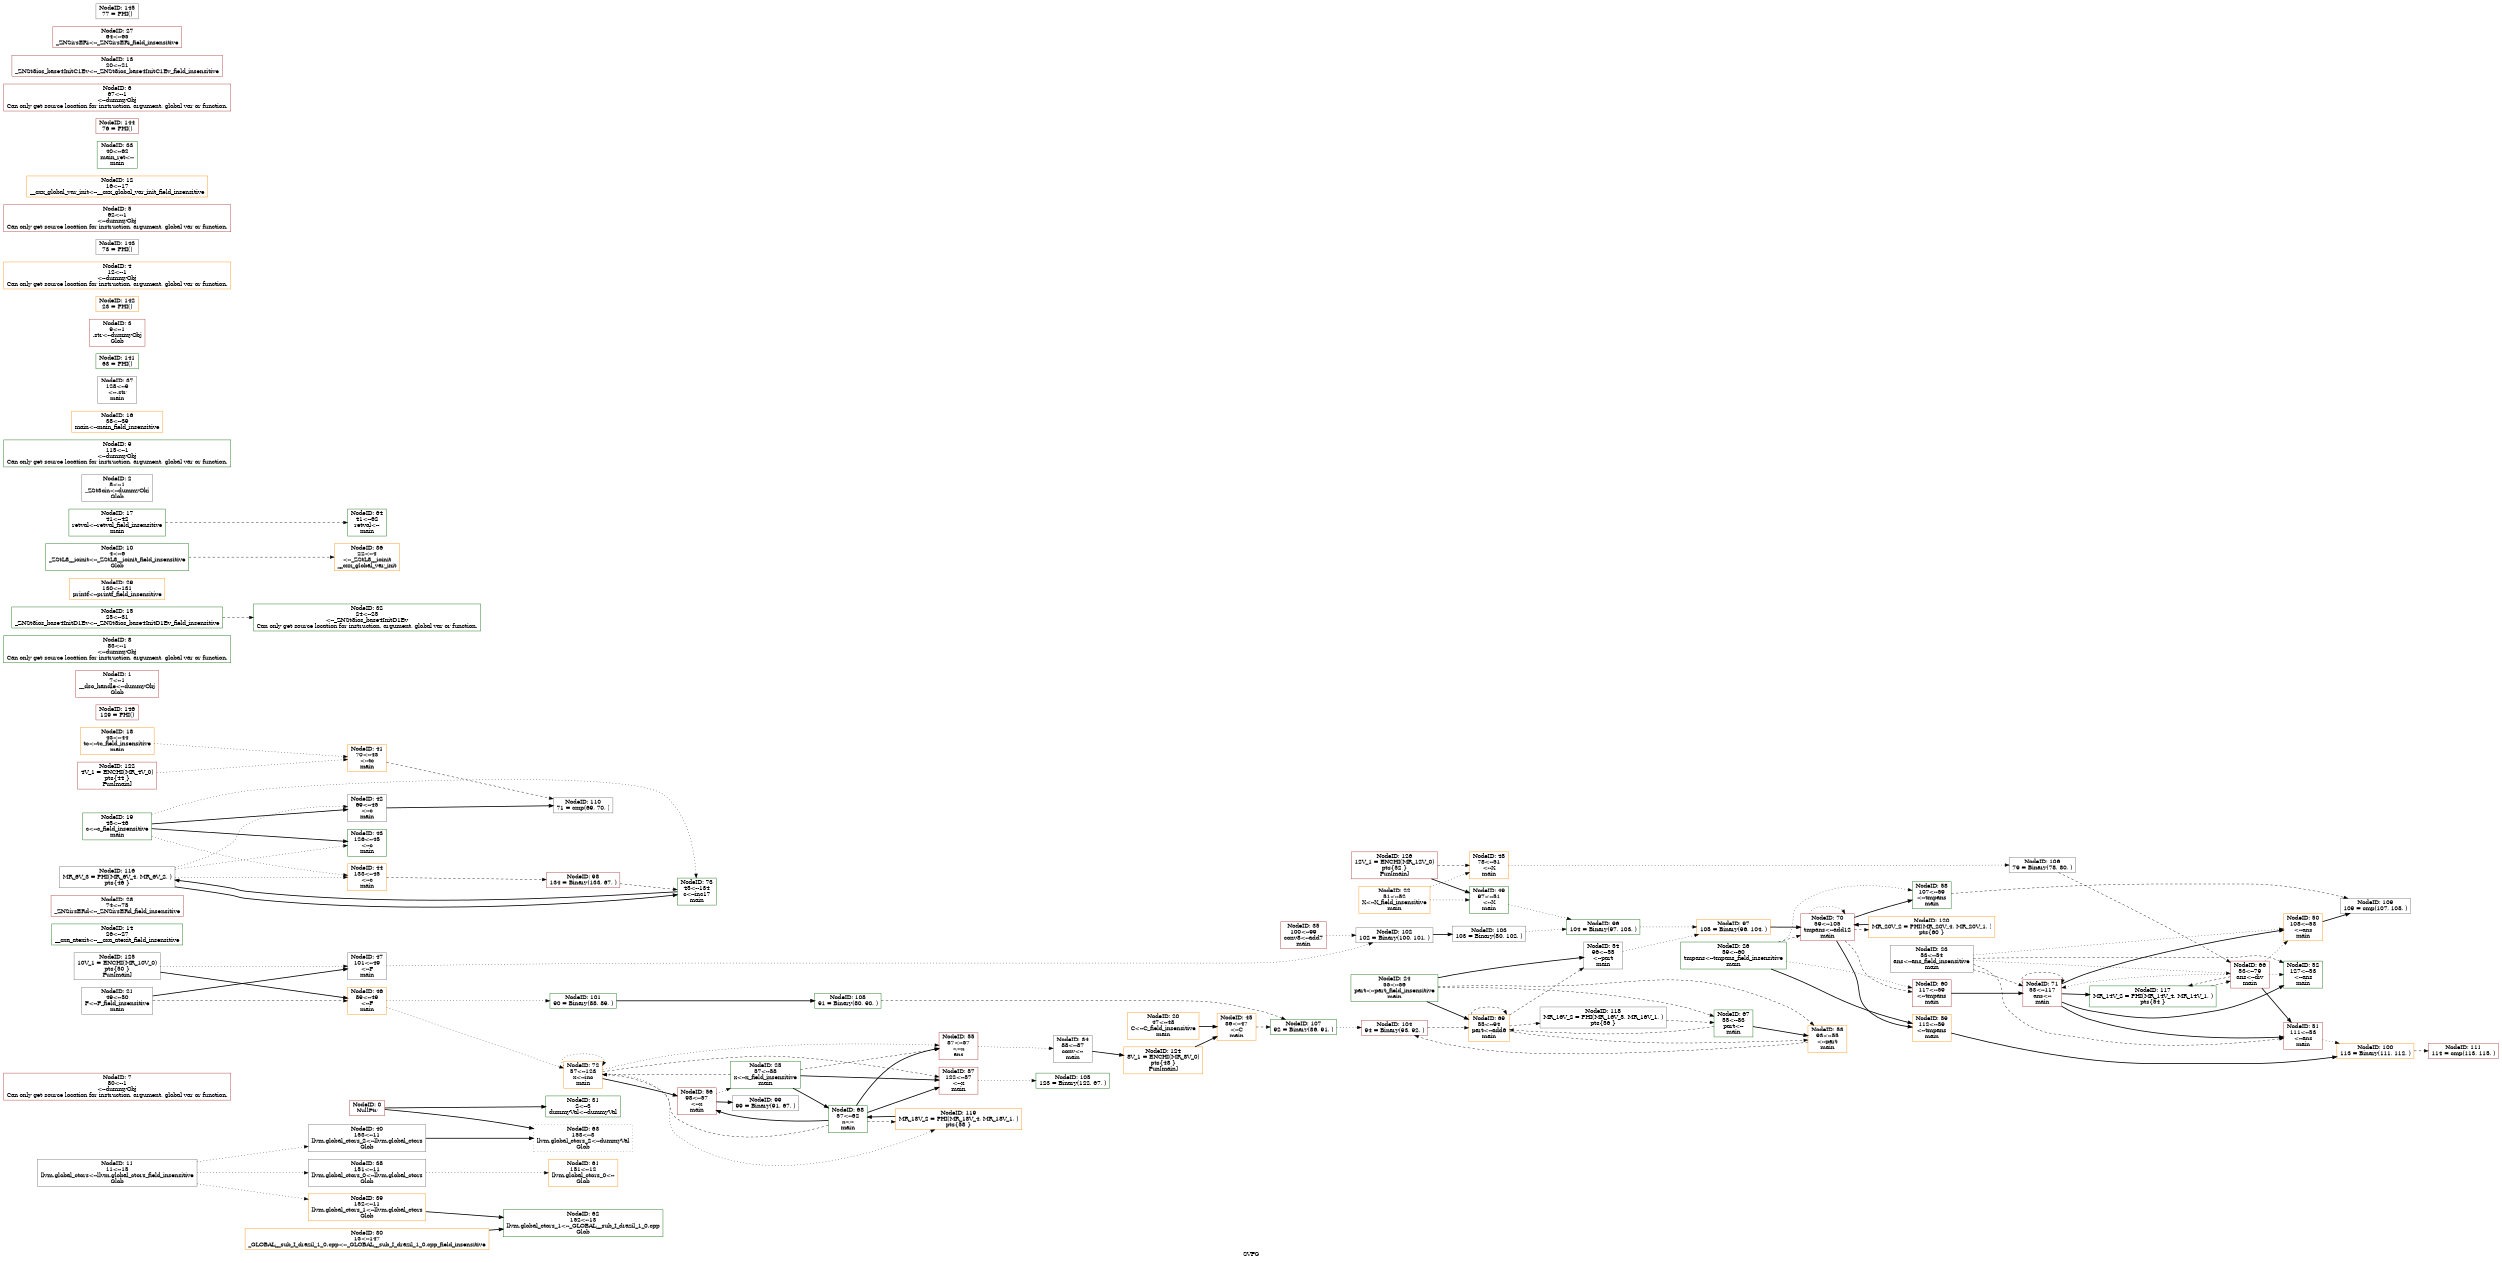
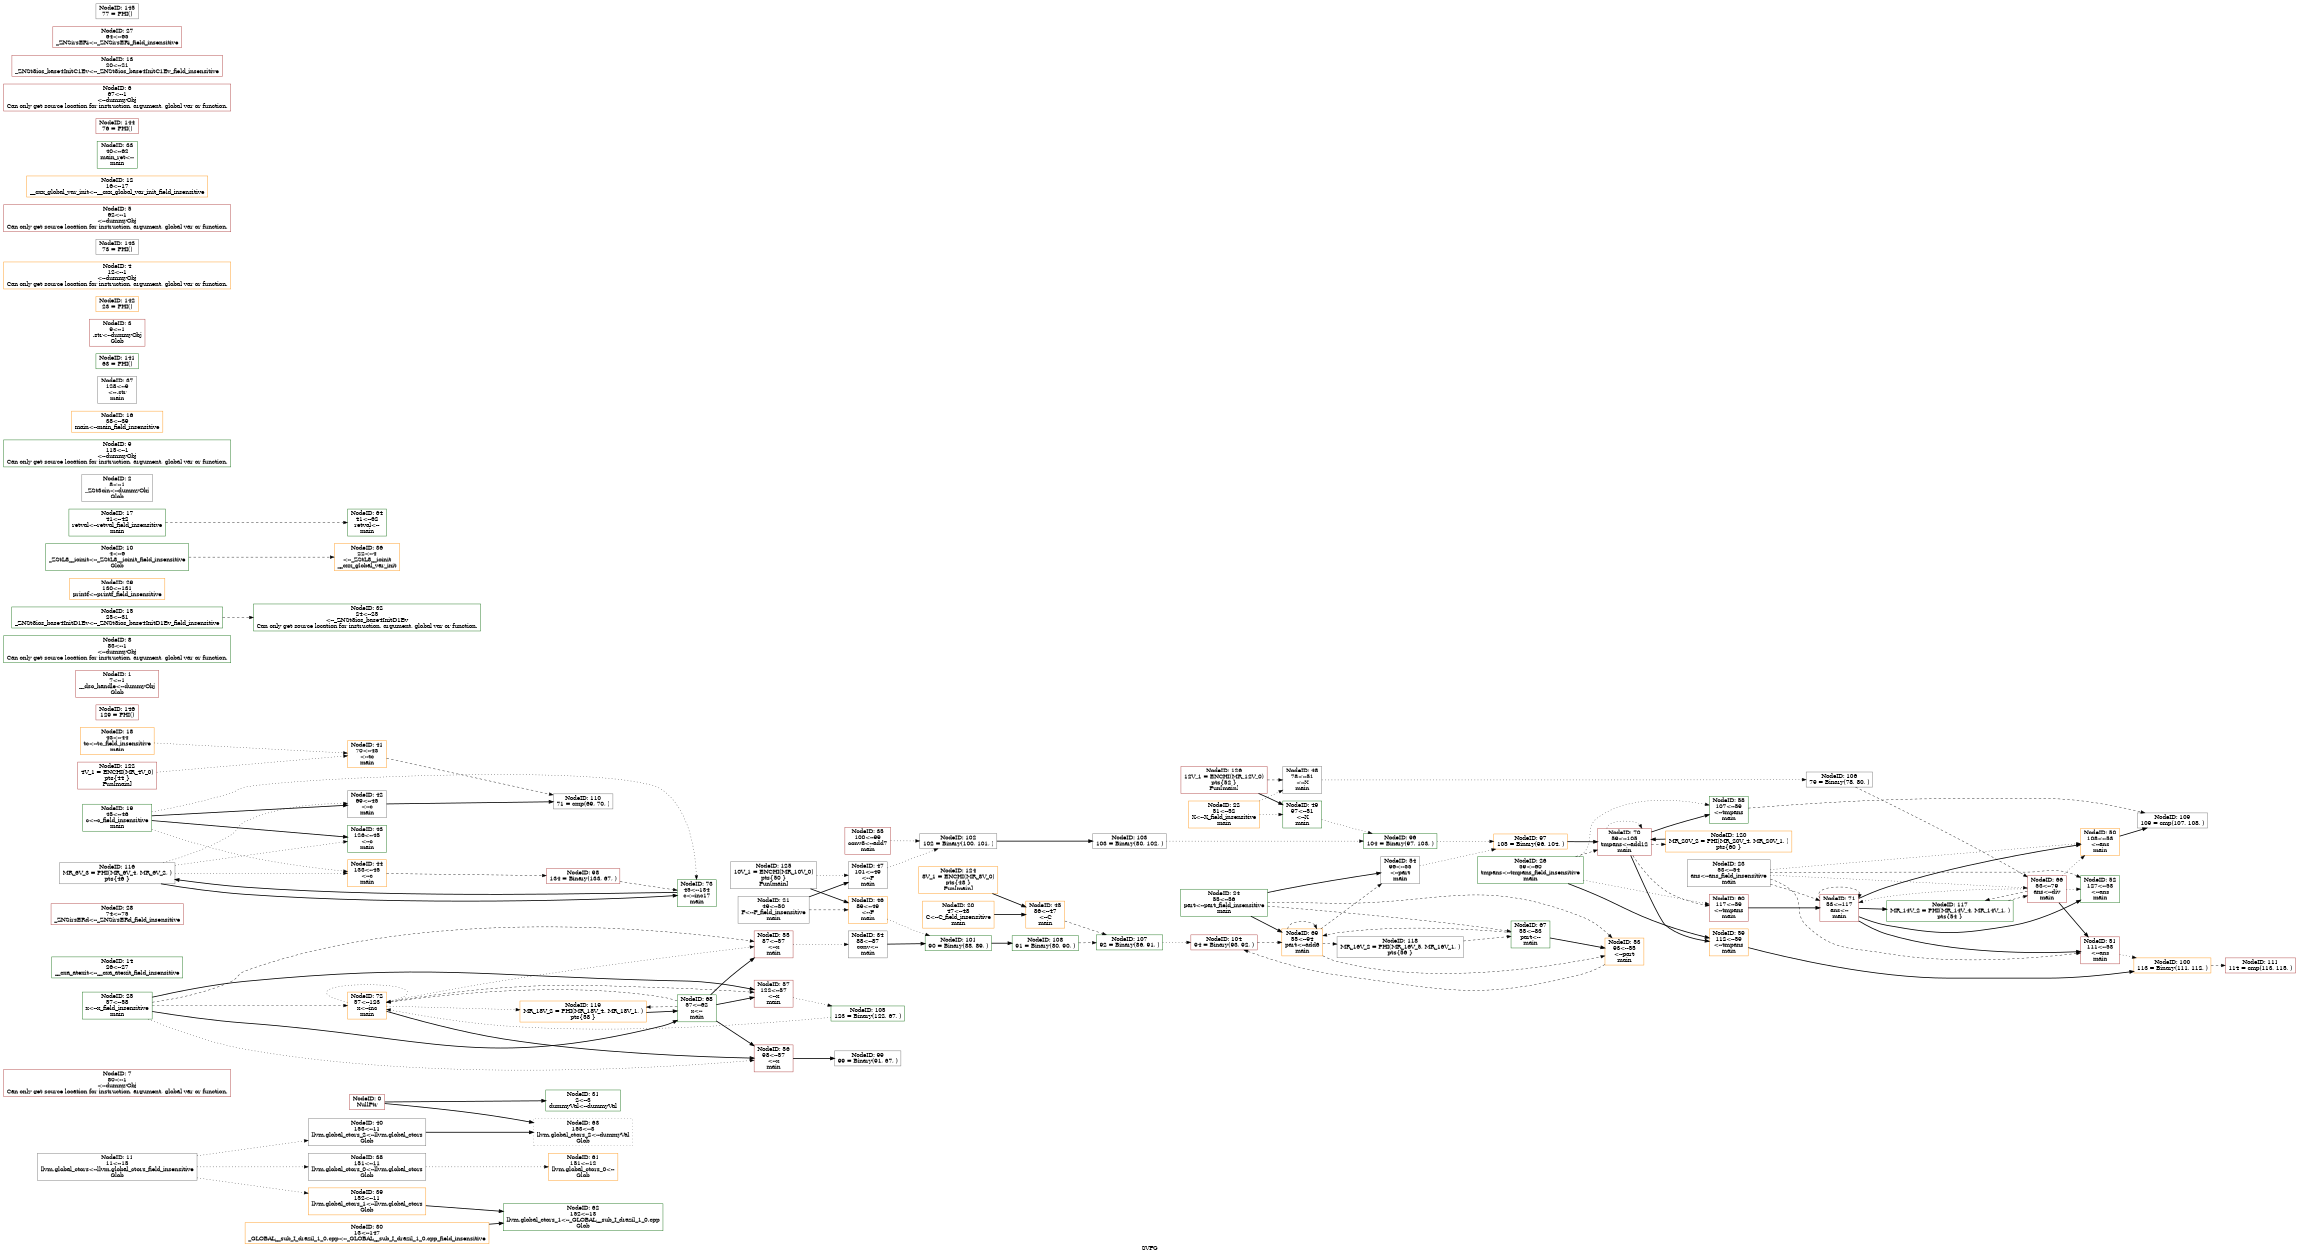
(1489, 865) -> (1302, 780)
(473, 1037) -> (610, 1029)
(1106, 1053) -> (904, 944)
(958, 1055) -> (774, 953)
(721, 1092) -> (446, 1069)
